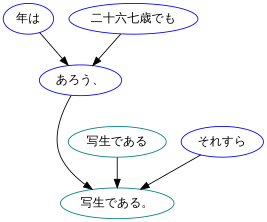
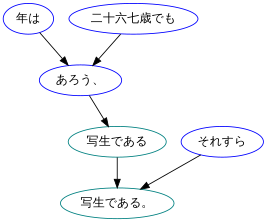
(57, 144) -> (97, 107)
